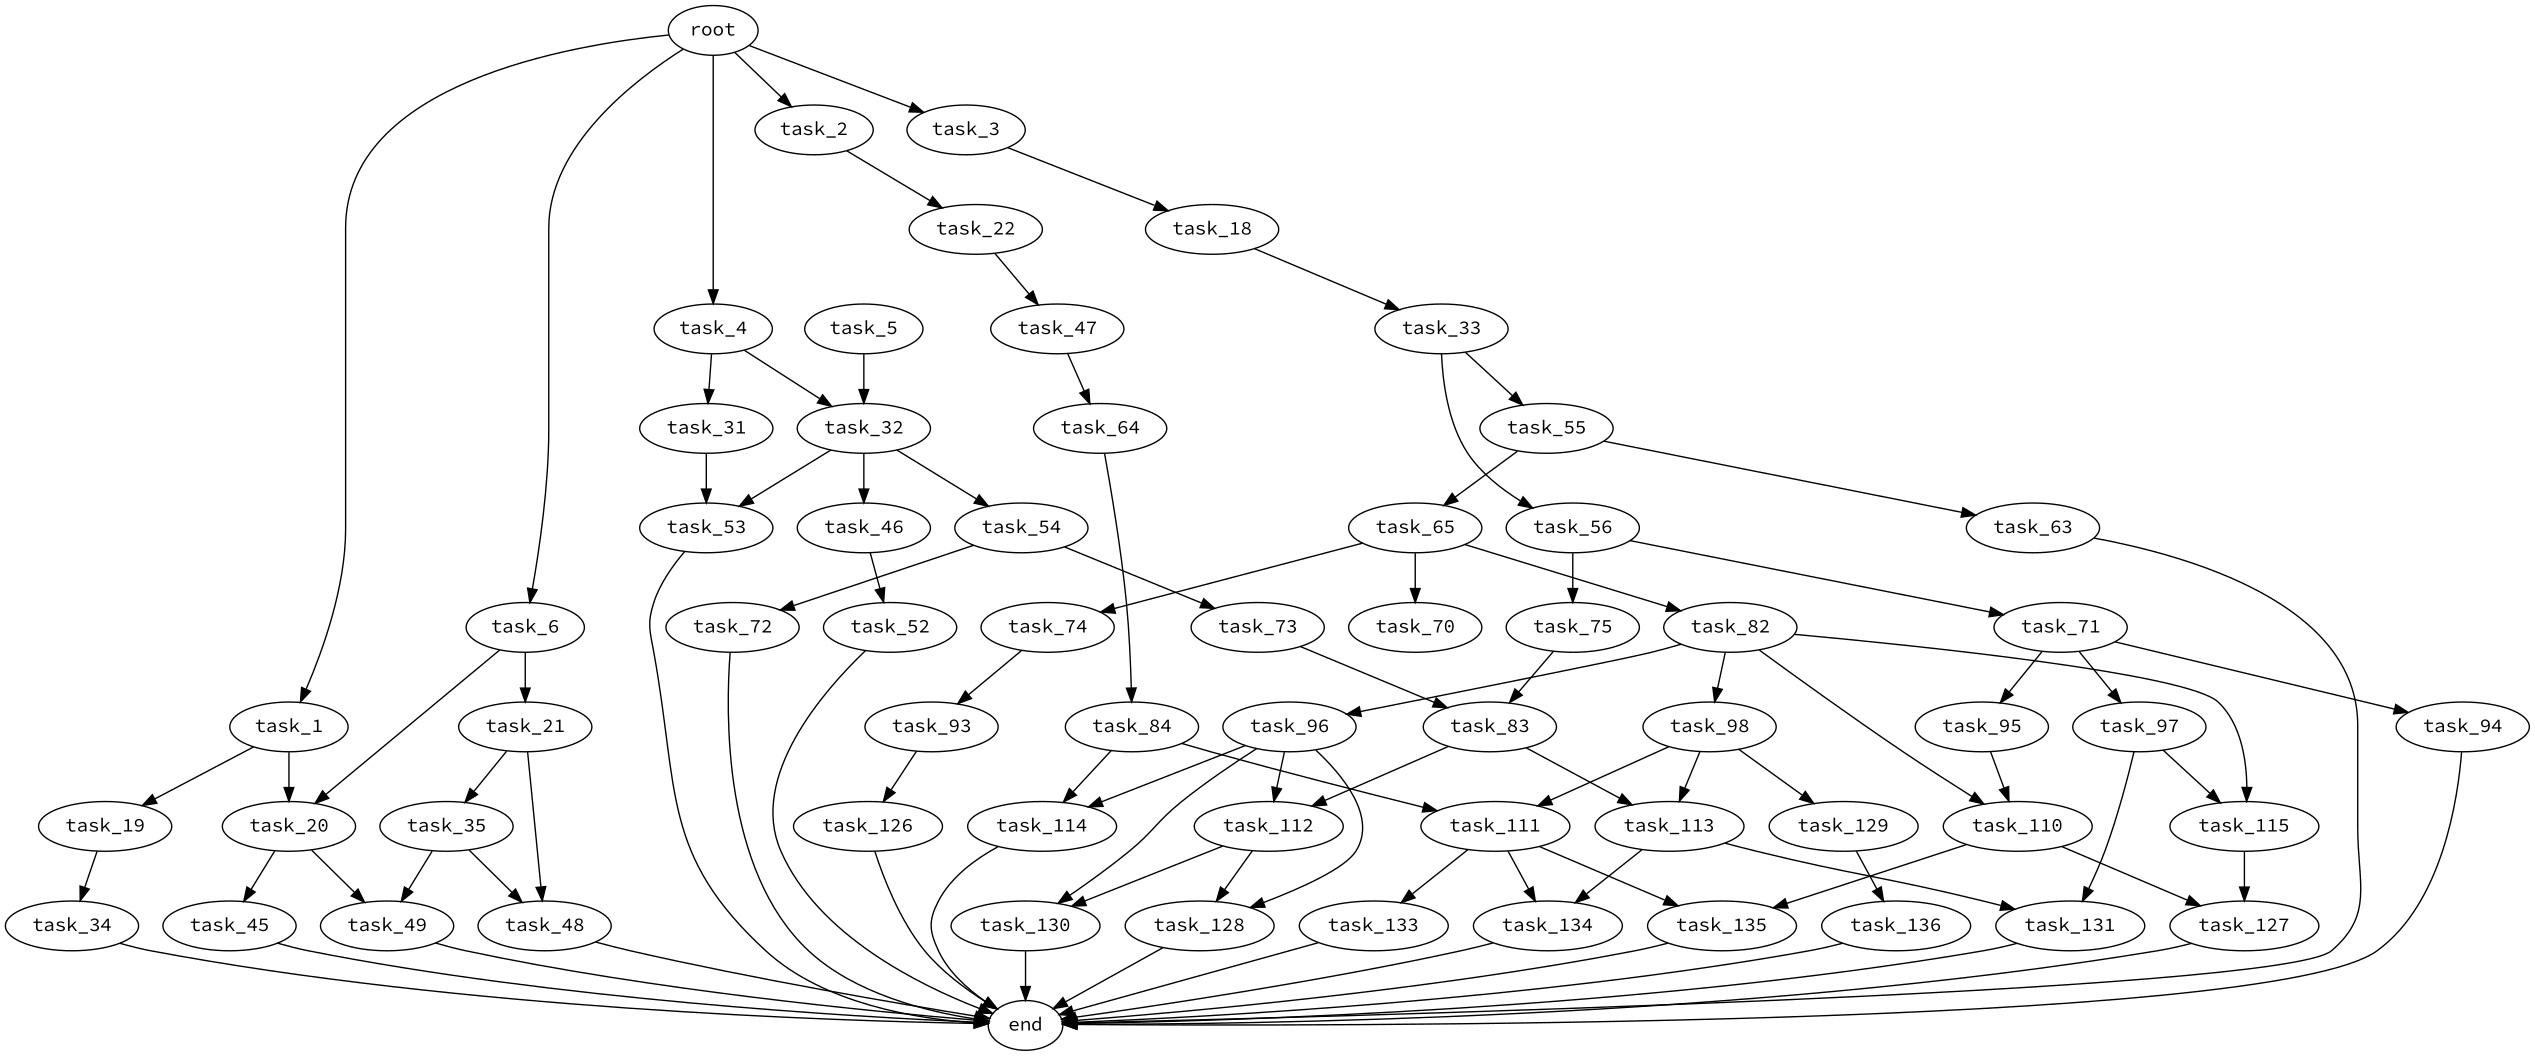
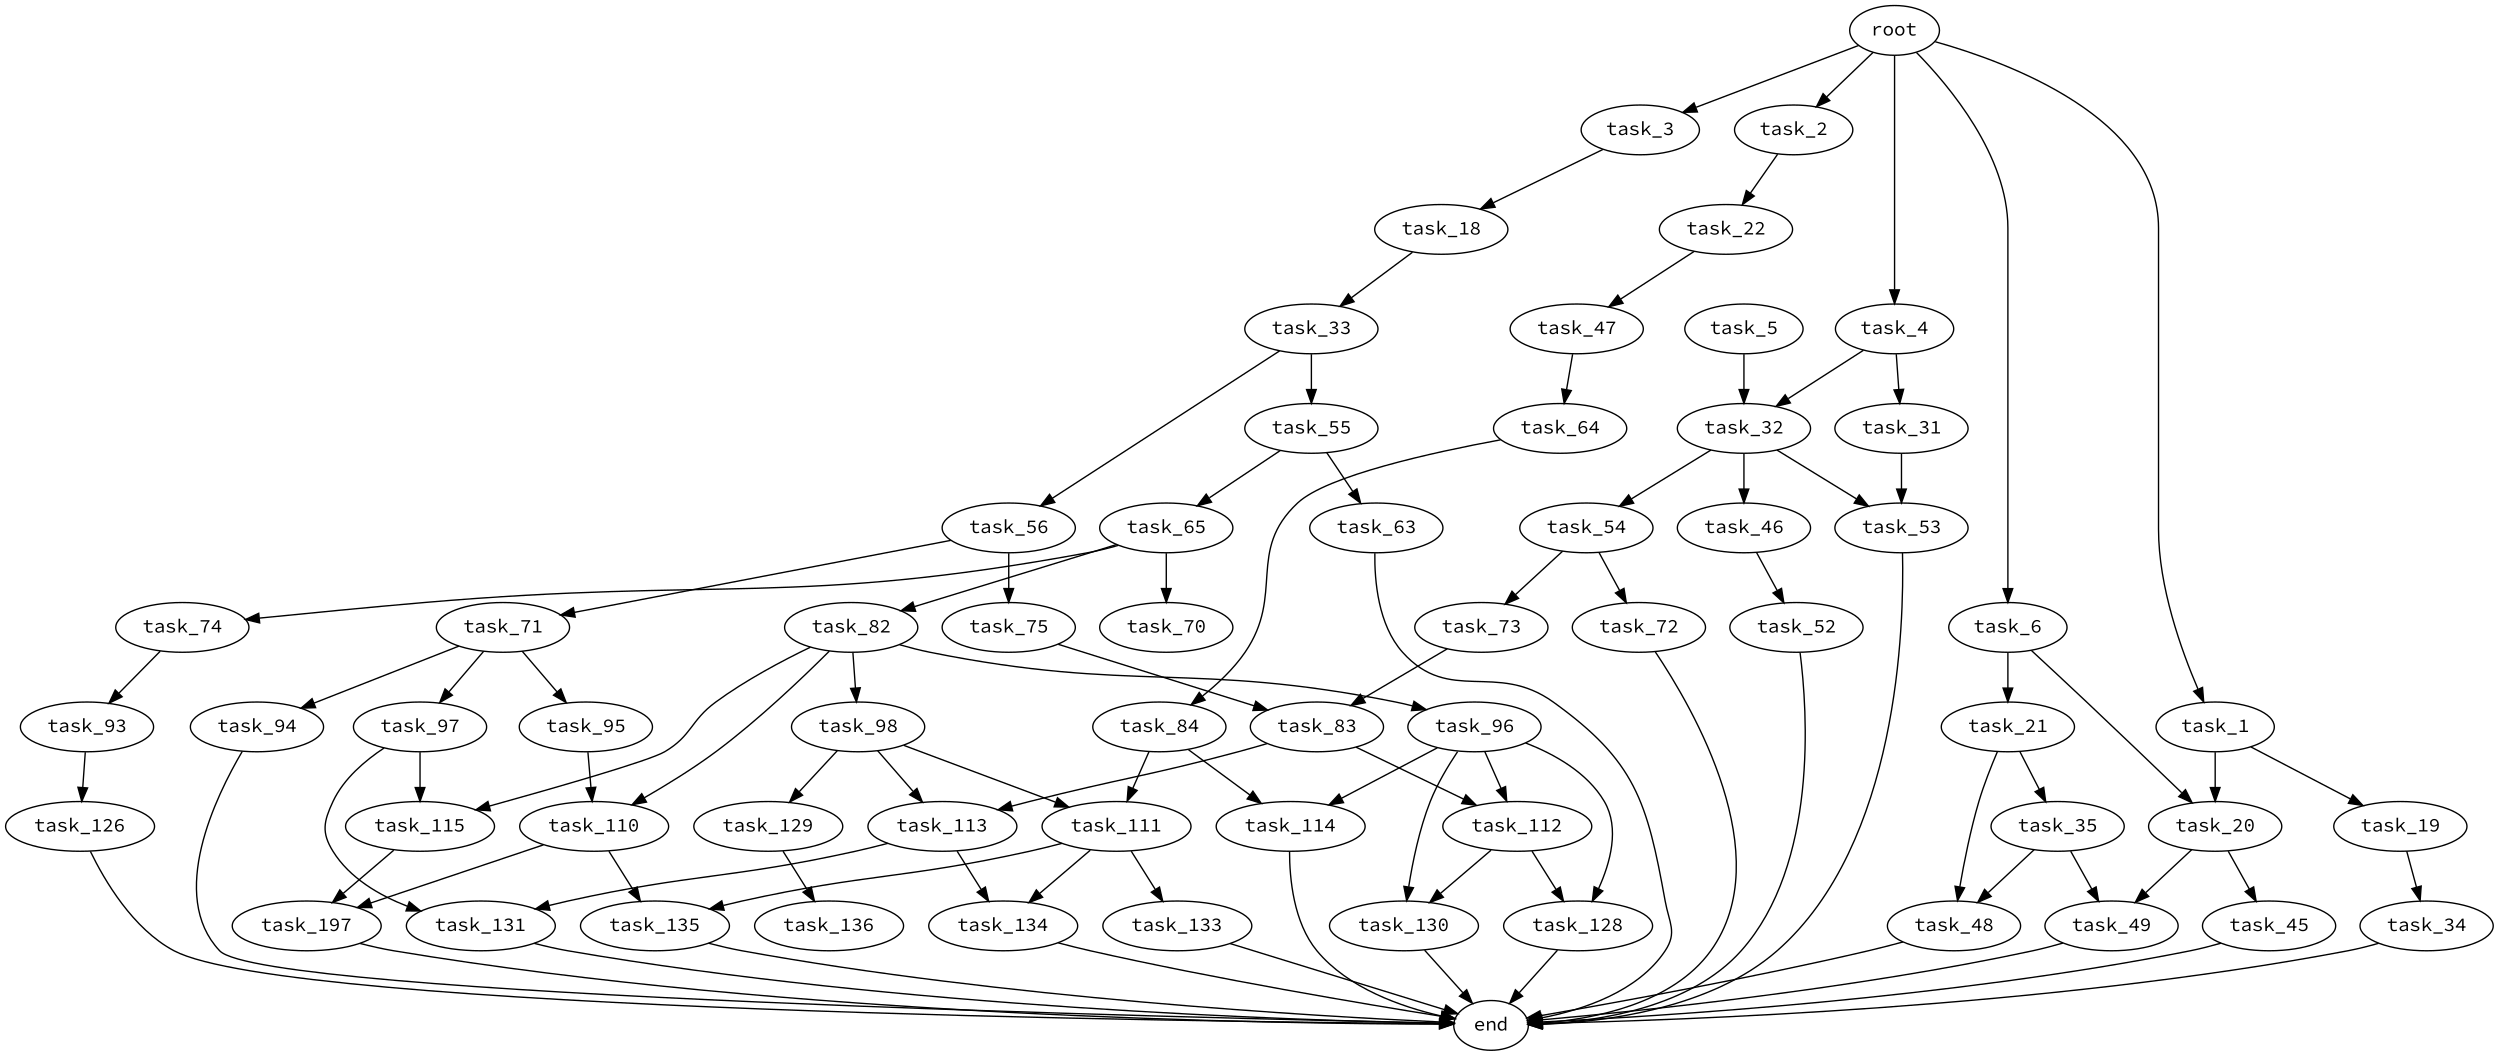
(2244, 926) -> (307, 926)
(1461, 996) -> none
